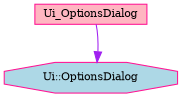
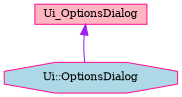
(98, 38) -> (84, 49)
